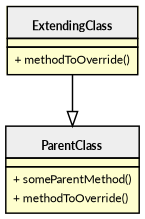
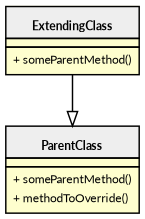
(73, 60) -> (73, 60)
